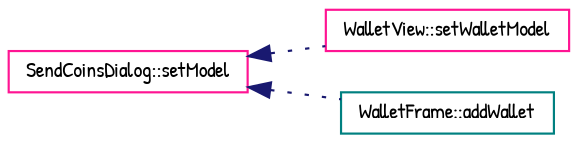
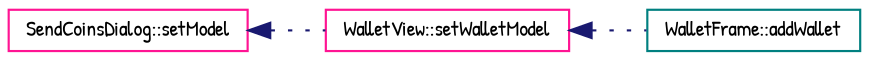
(306, 95) -> (619, 30)
